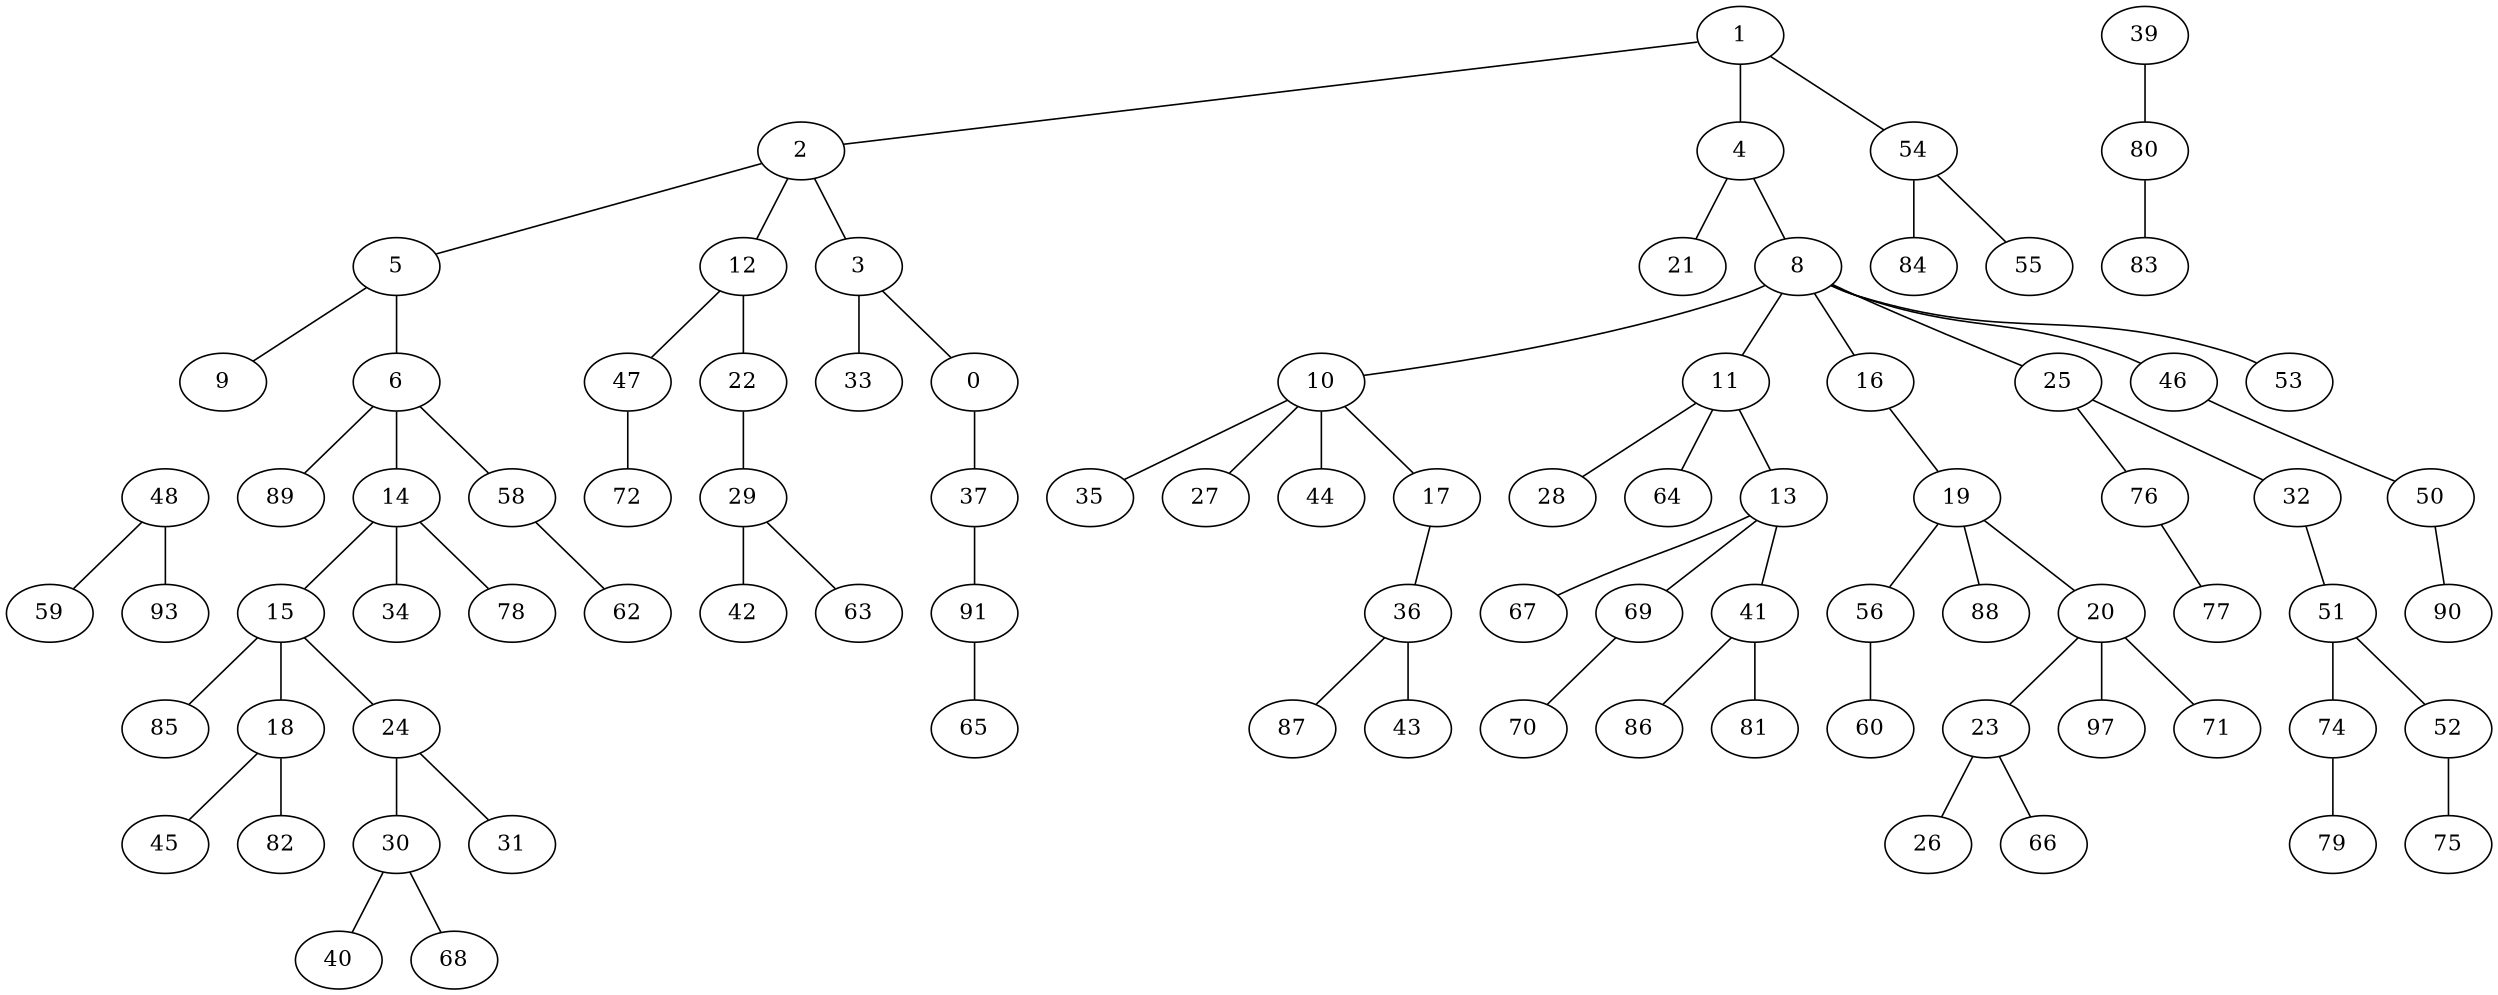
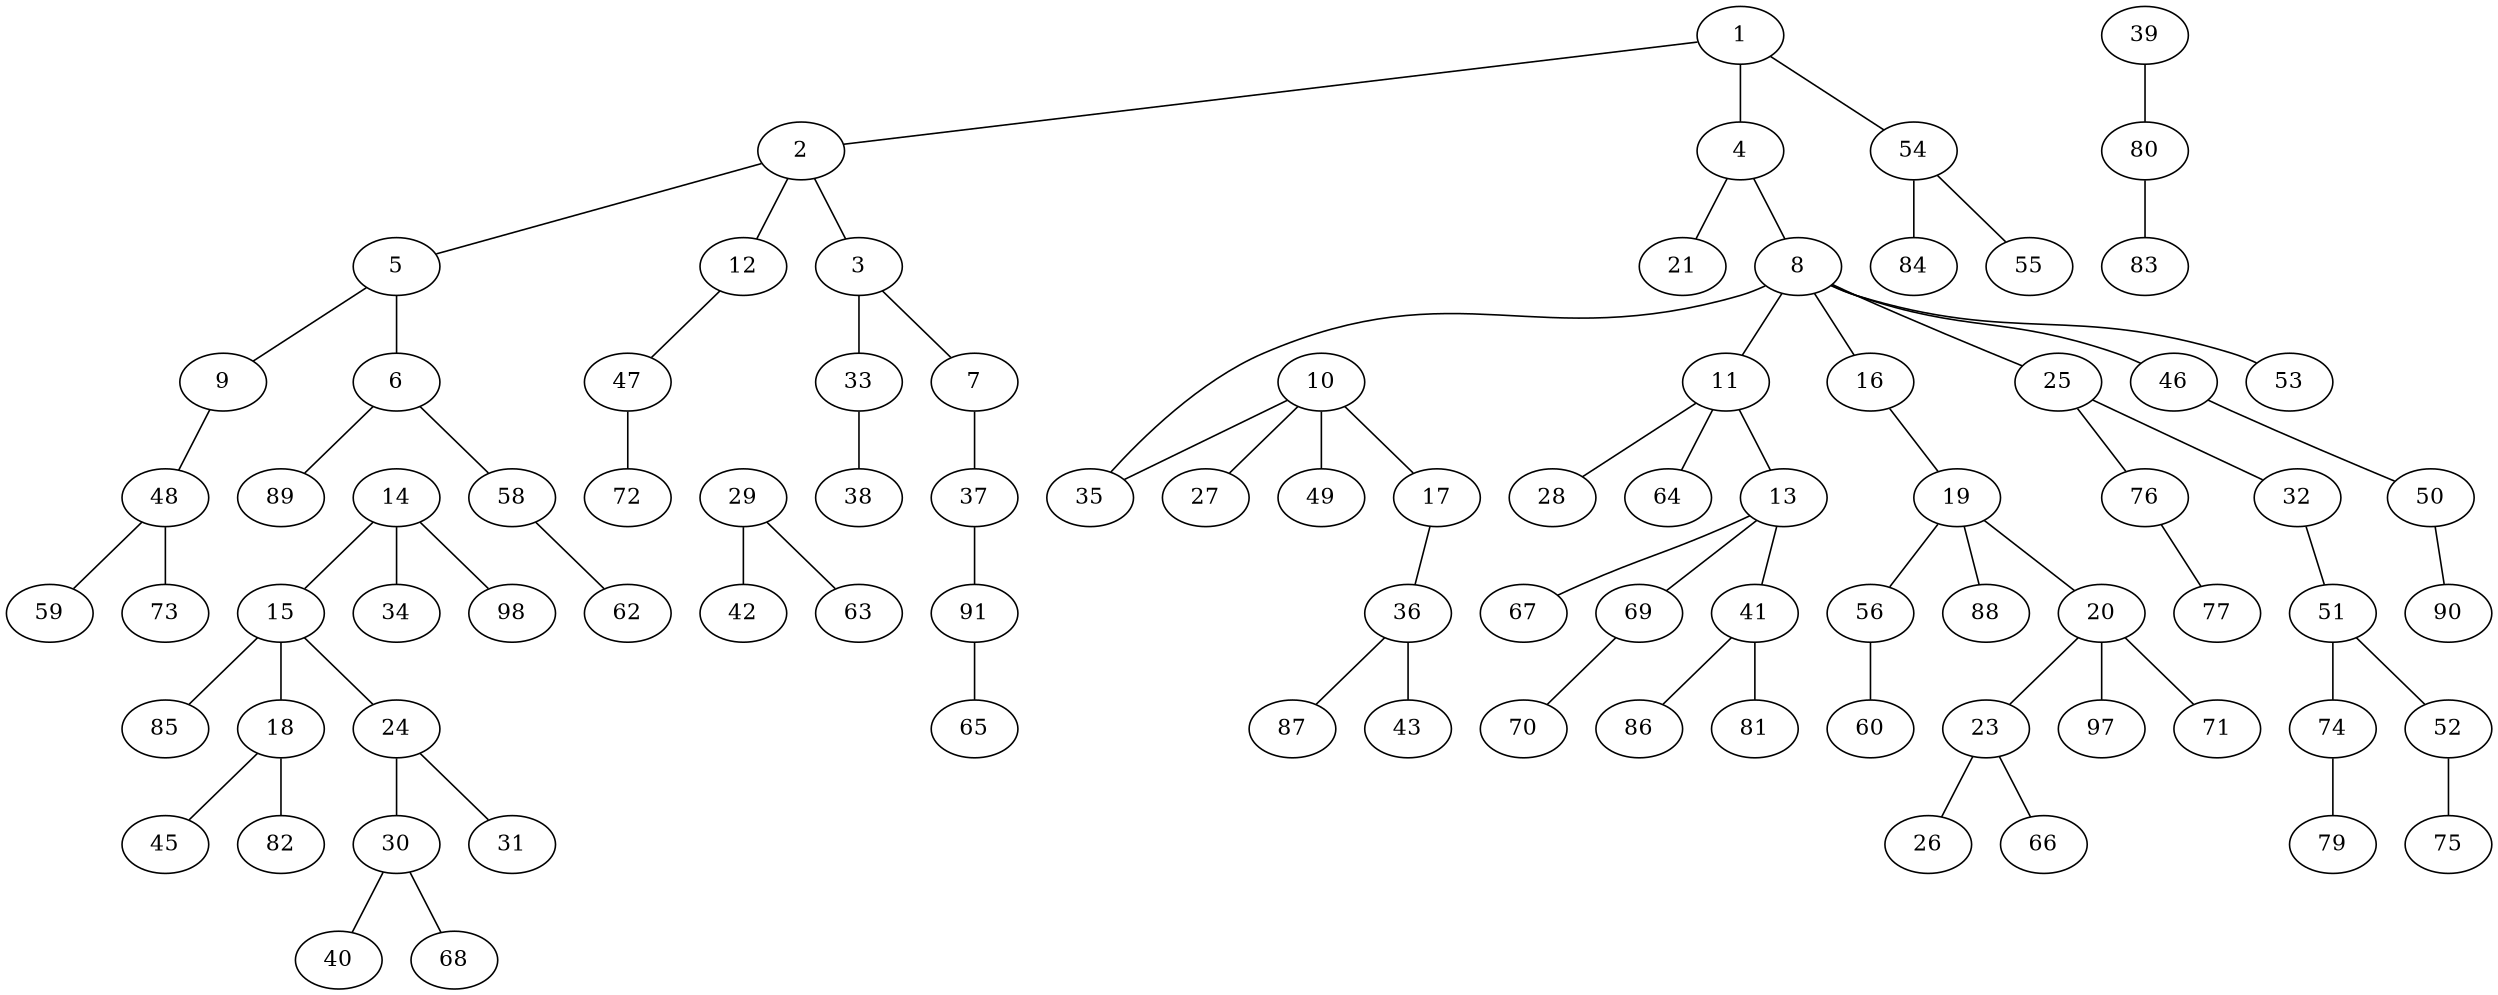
(1567, 341) -> (1416, 315)
(743, 382) -> none
(975, 382) -> (975, 382)
none -> (194, 440)
(397, 440) -> none
none -> (859, 498)
(1321, 498) -> (1321, 498)
(165, 613) -> (165, 613)
(512, 613) -> (512, 613)
